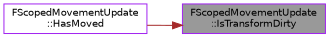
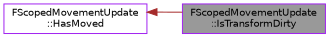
(160, 25) -> (170, 12)
